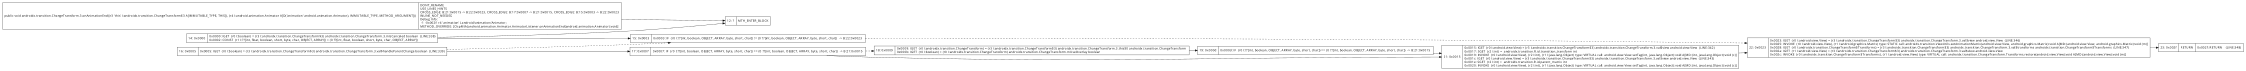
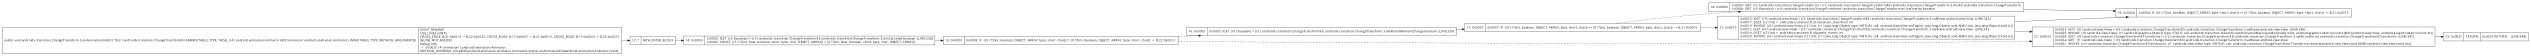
(580, 33) -> (678, 40)
(558, 47) -> (1188, 36)
(1436, 53) -> (2071, 19)
